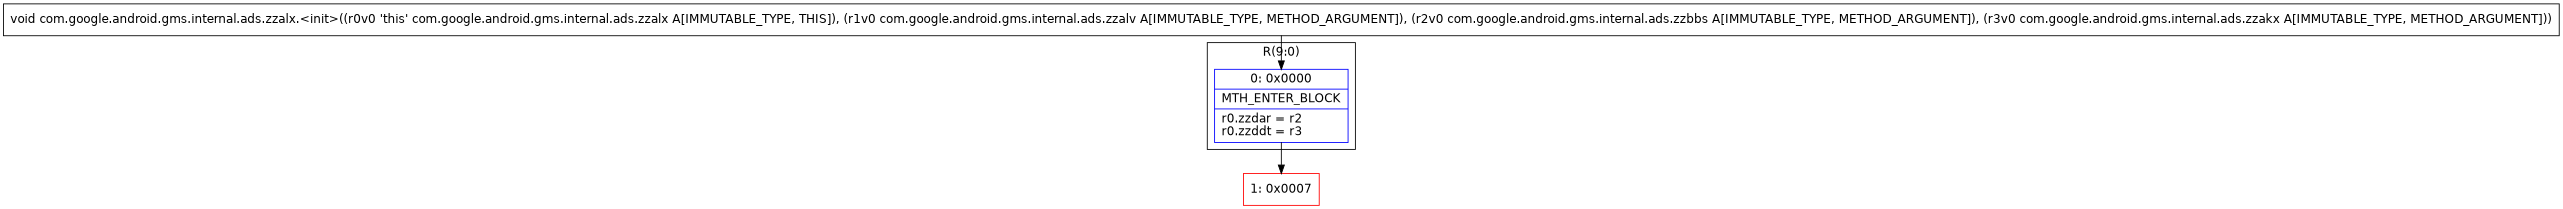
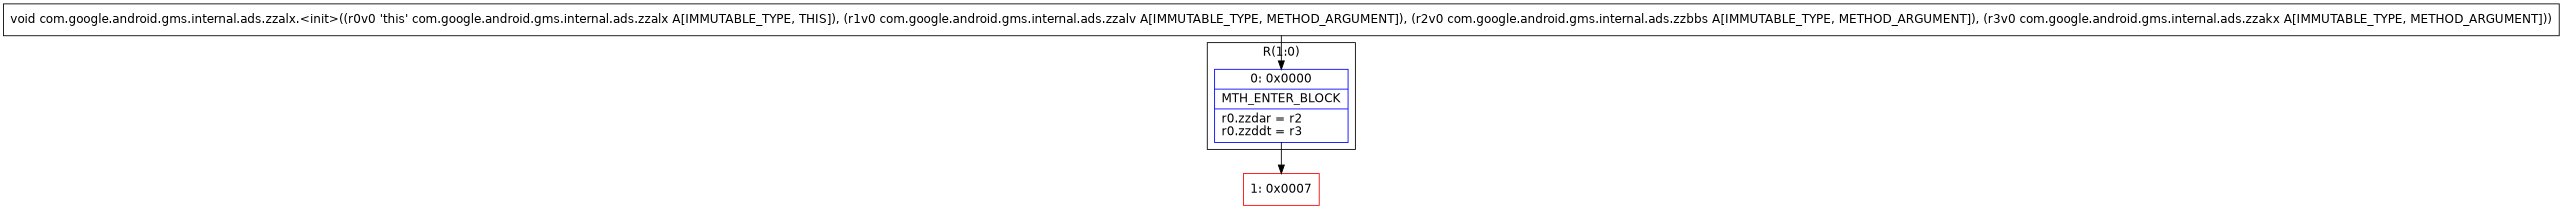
(1281, 53) -> (1281, 53)
